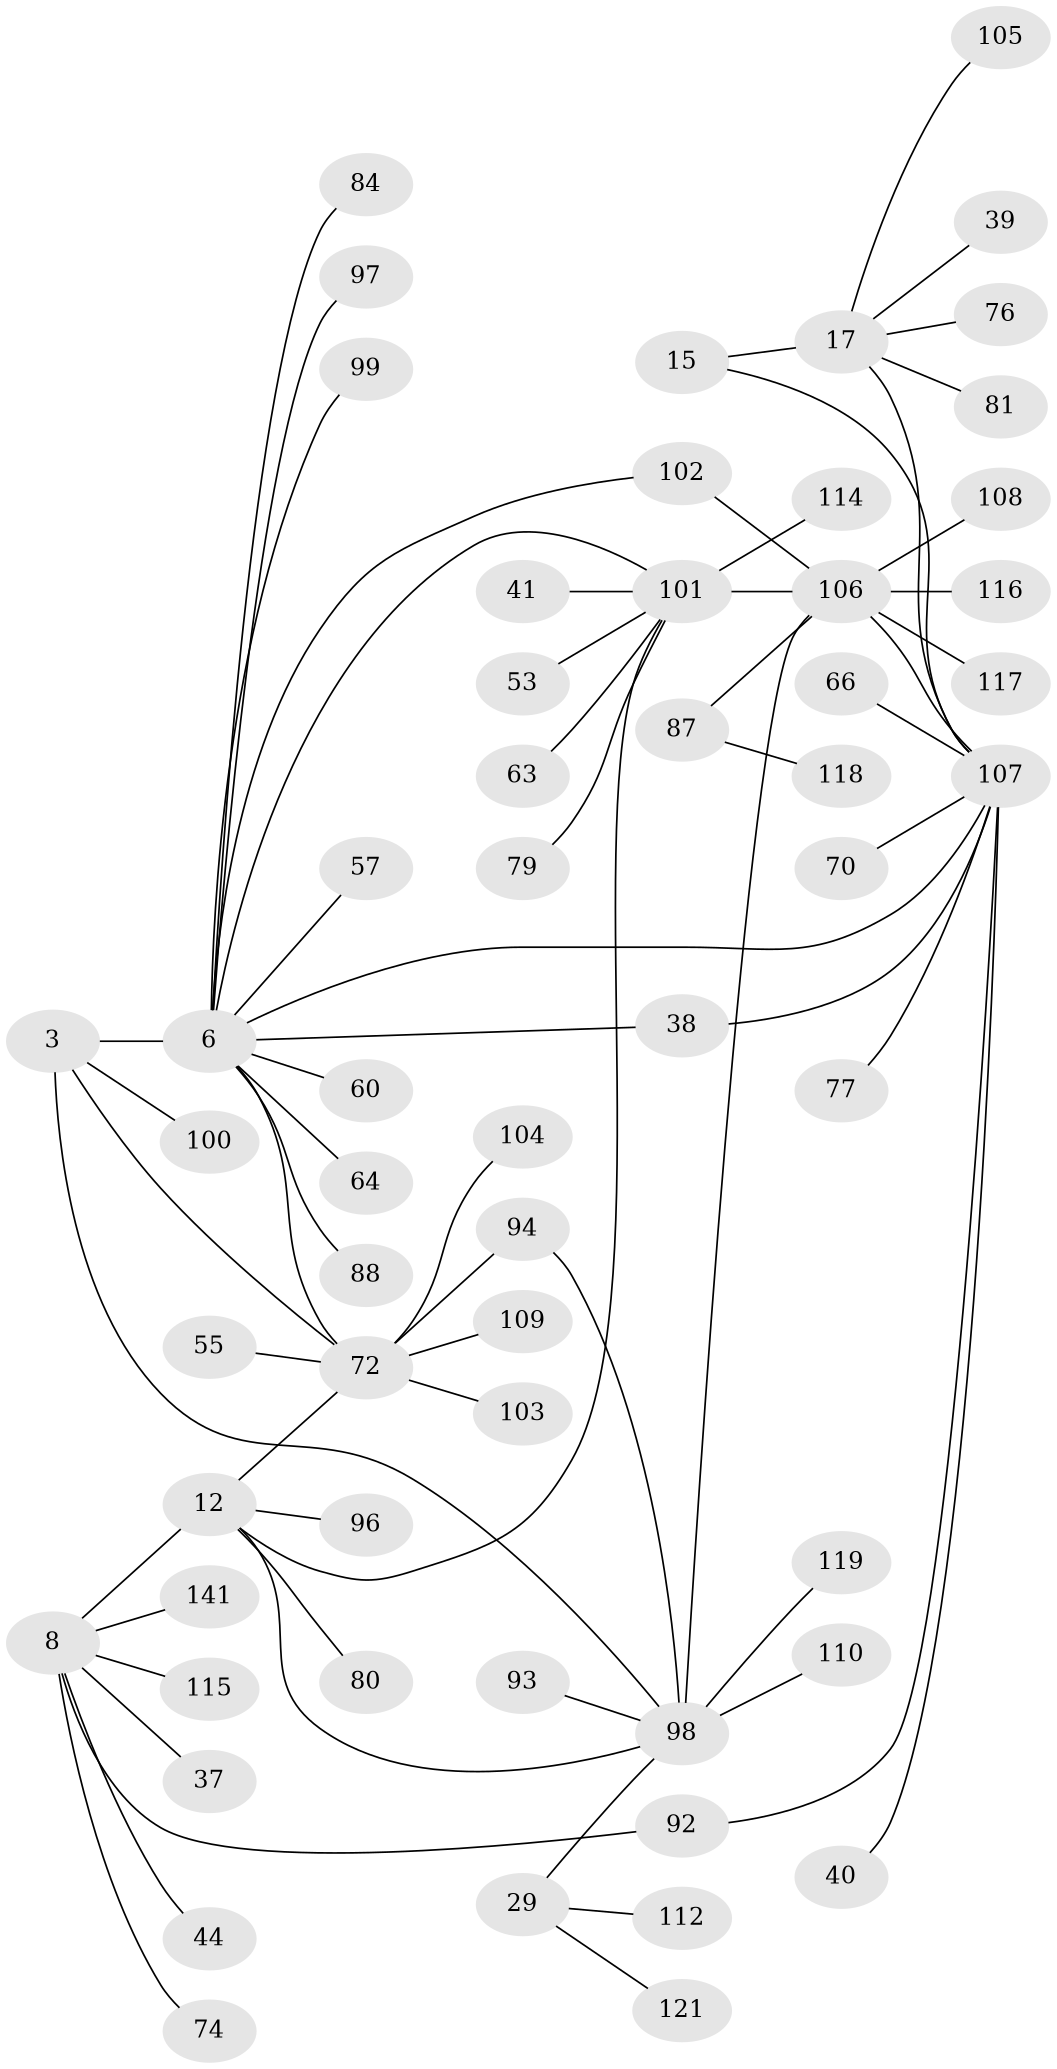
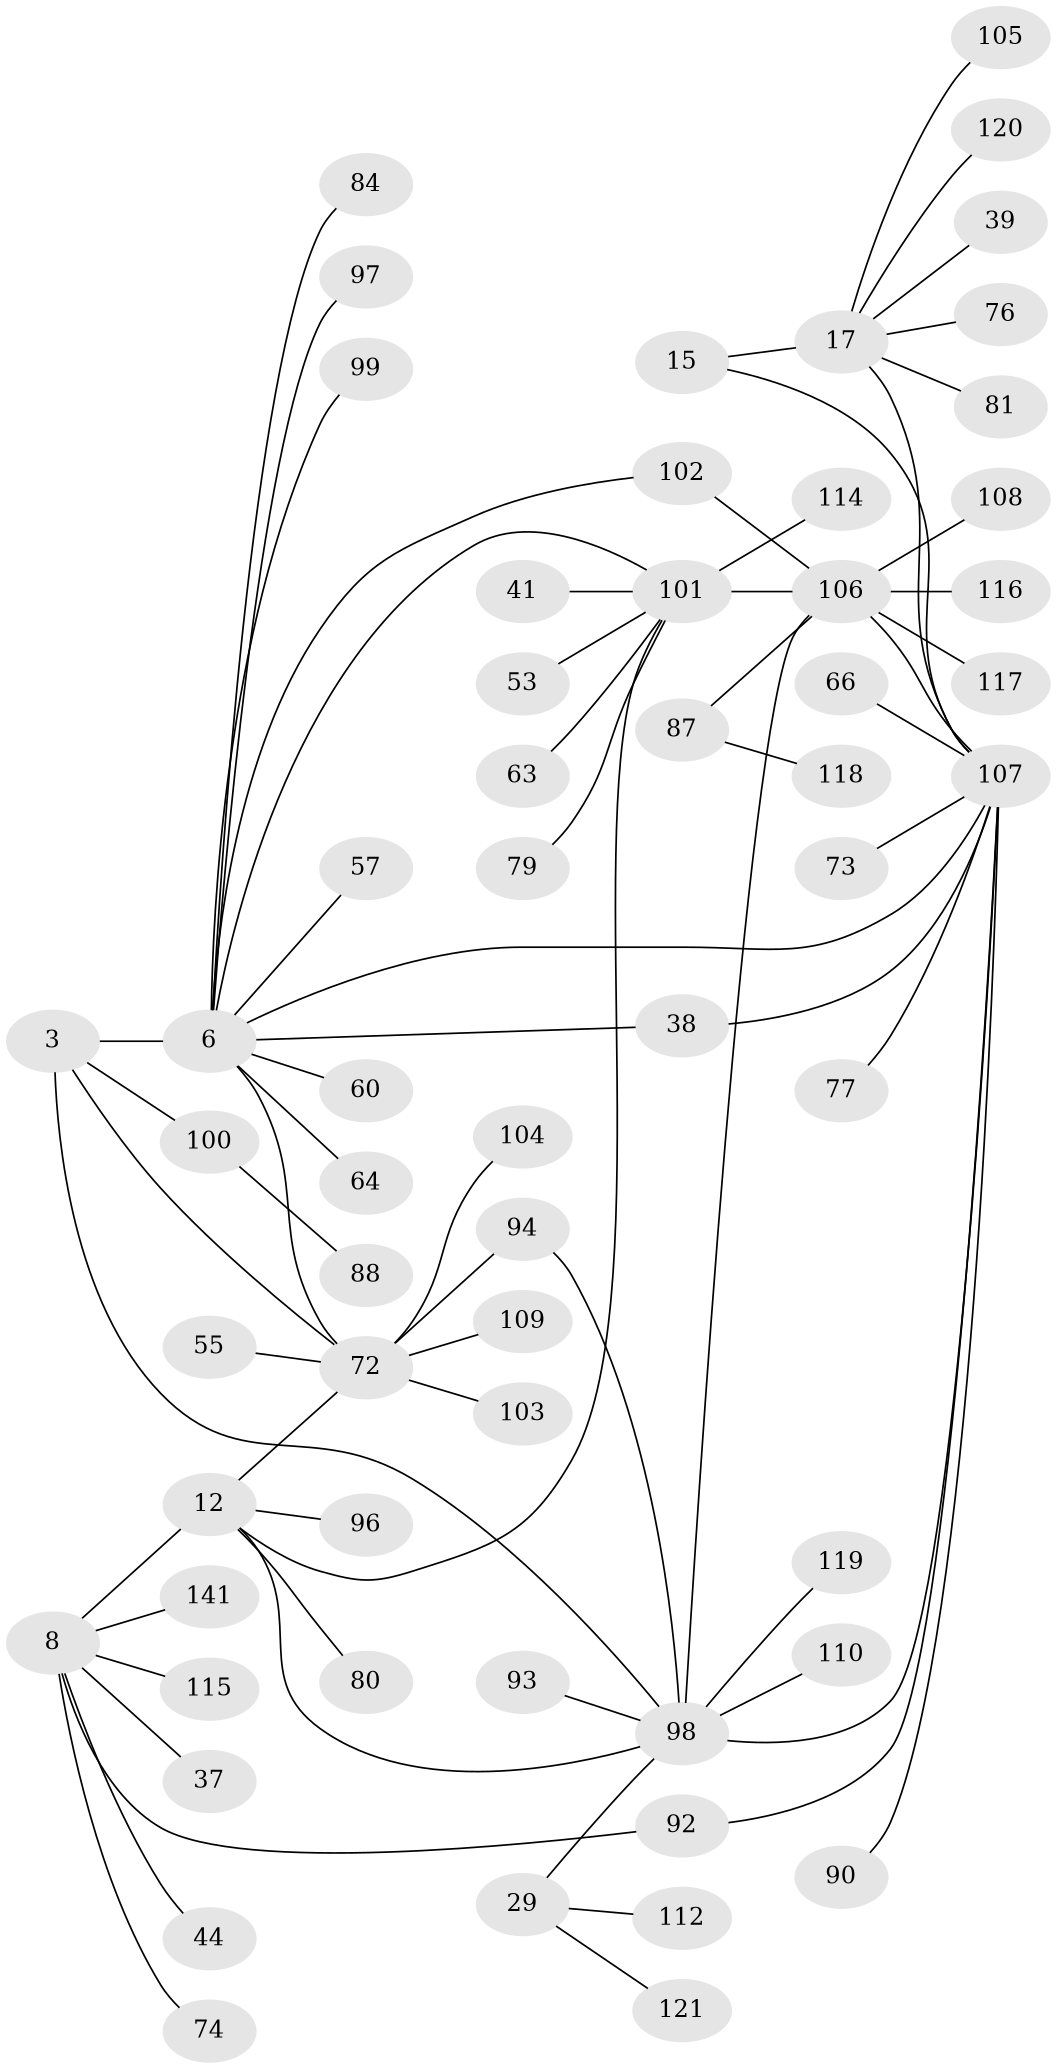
none -> (1001, 130)
(841, 869) -> (841, 869)
(298, 1189) -> (276, 1198)
none -> (959, 1344)
(841, 1877) -> (841, 1877)
